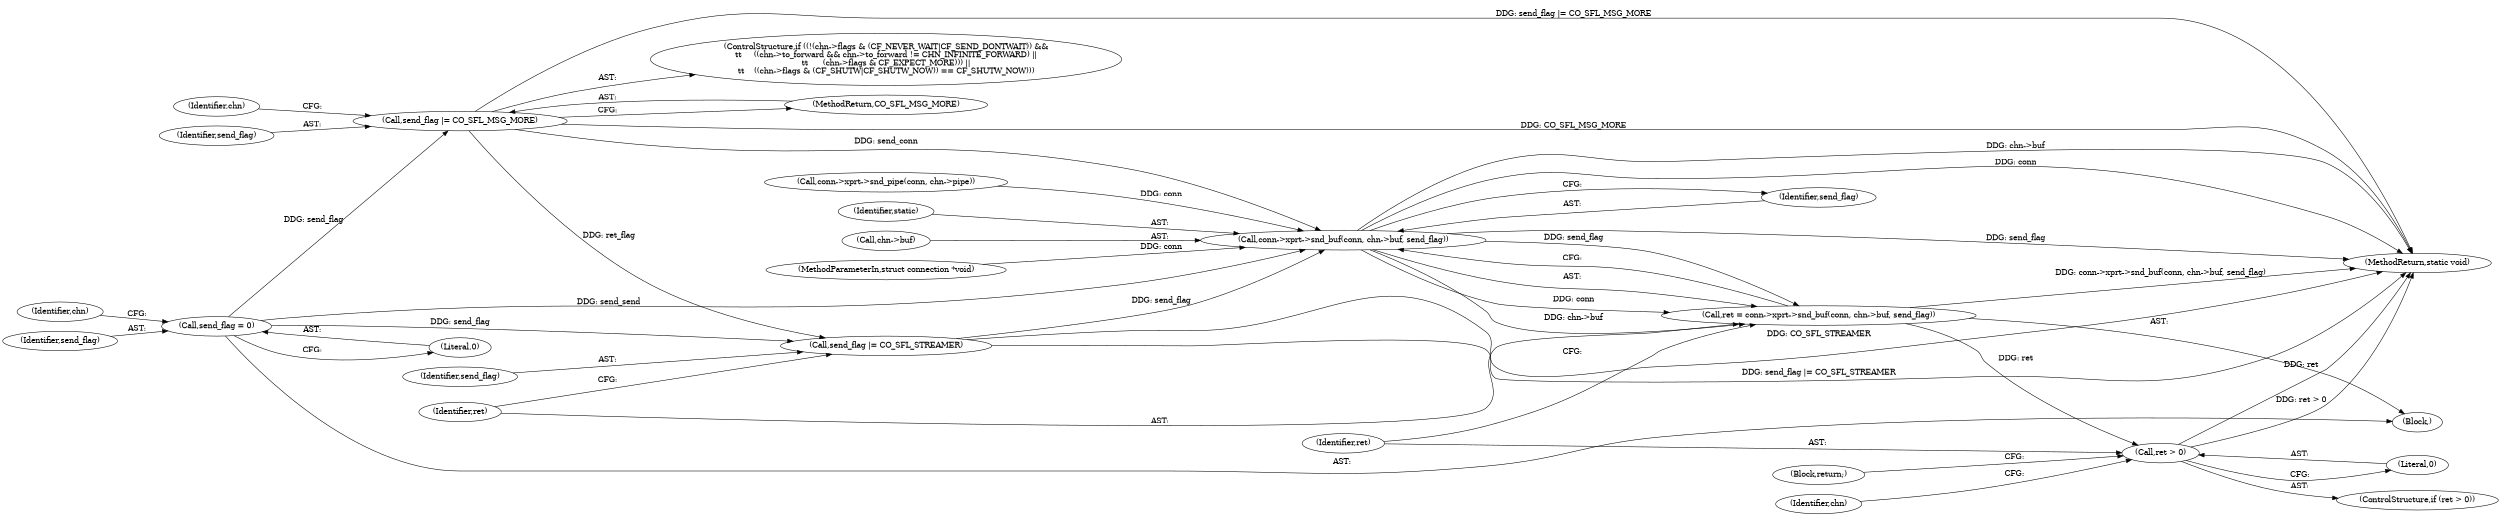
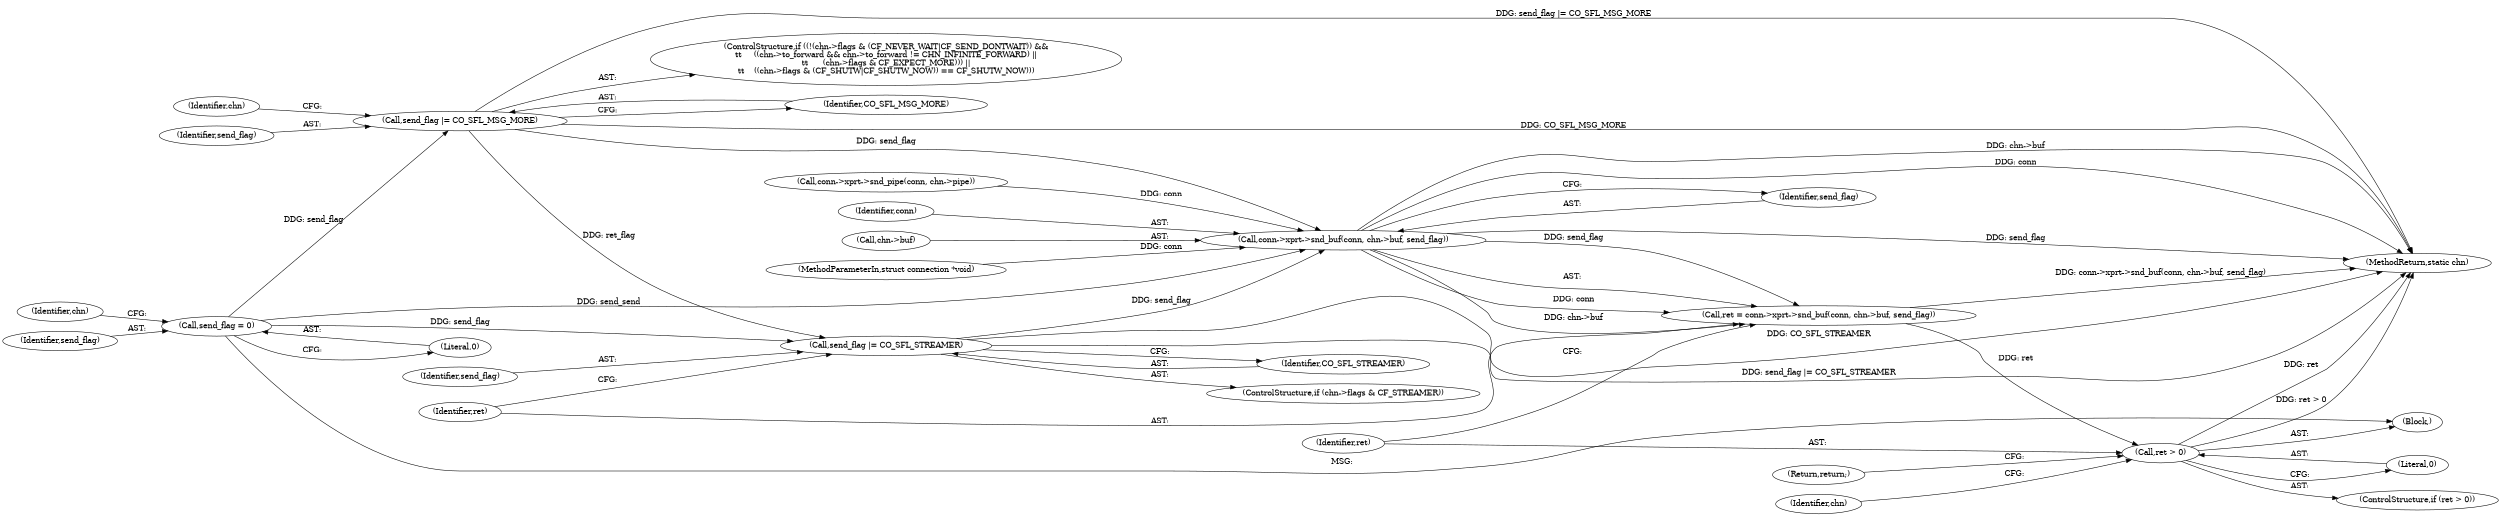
(886, 105) -> (886, 105)
(886, 141) -> (886, 141)
(886, 212) -> (886, 212)
(2417, 263) -> (2417, 263)
(1598, 267) -> none
(2190, 342) -> (2294, 442)
none -> (1343, 364)
none -> (1343, 394)
(1343, 462) -> (1343, 462)
(1819, 475) -> (1819, 475)
